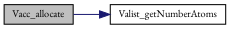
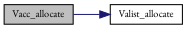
(168, 14) -> (146, 14)
